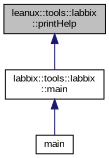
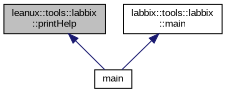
(55, 57) -> (90, 55)
